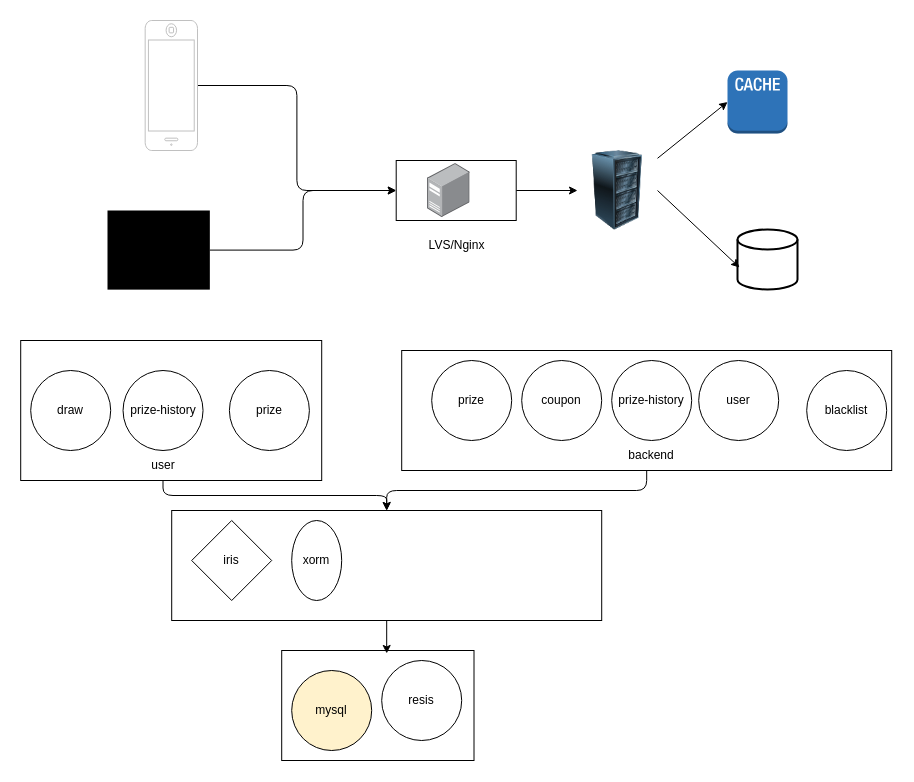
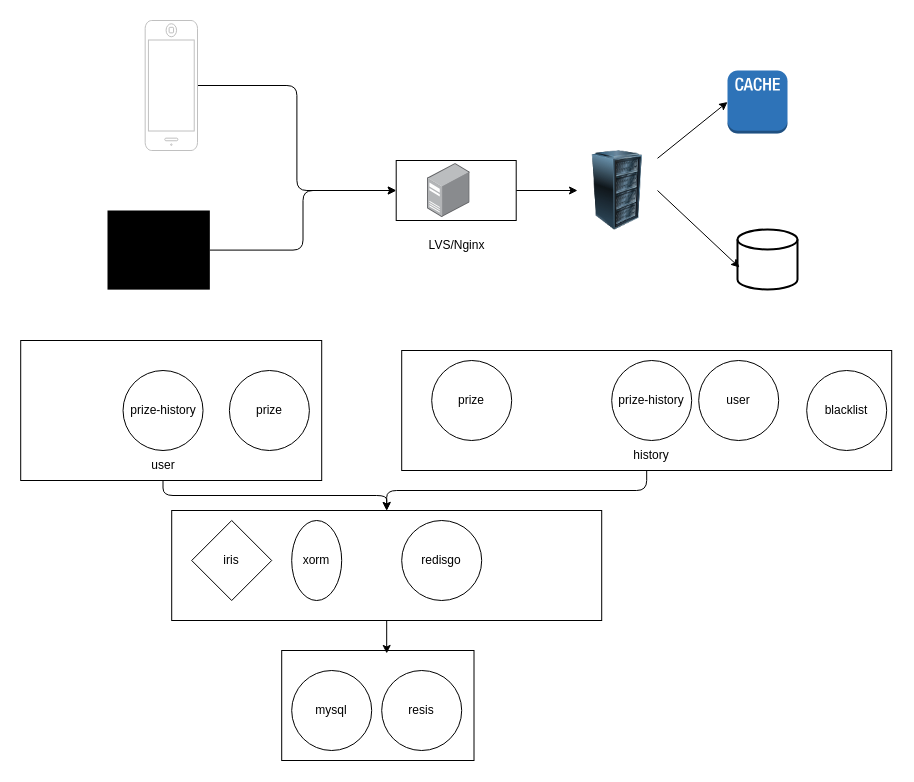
(562, 401) -> none
(71, 411) -> none
(652, 456) -> (652, 456)
none -> (442, 561)
(422, 701) -> (422, 711)
(332, 711) -> (332, 711)
